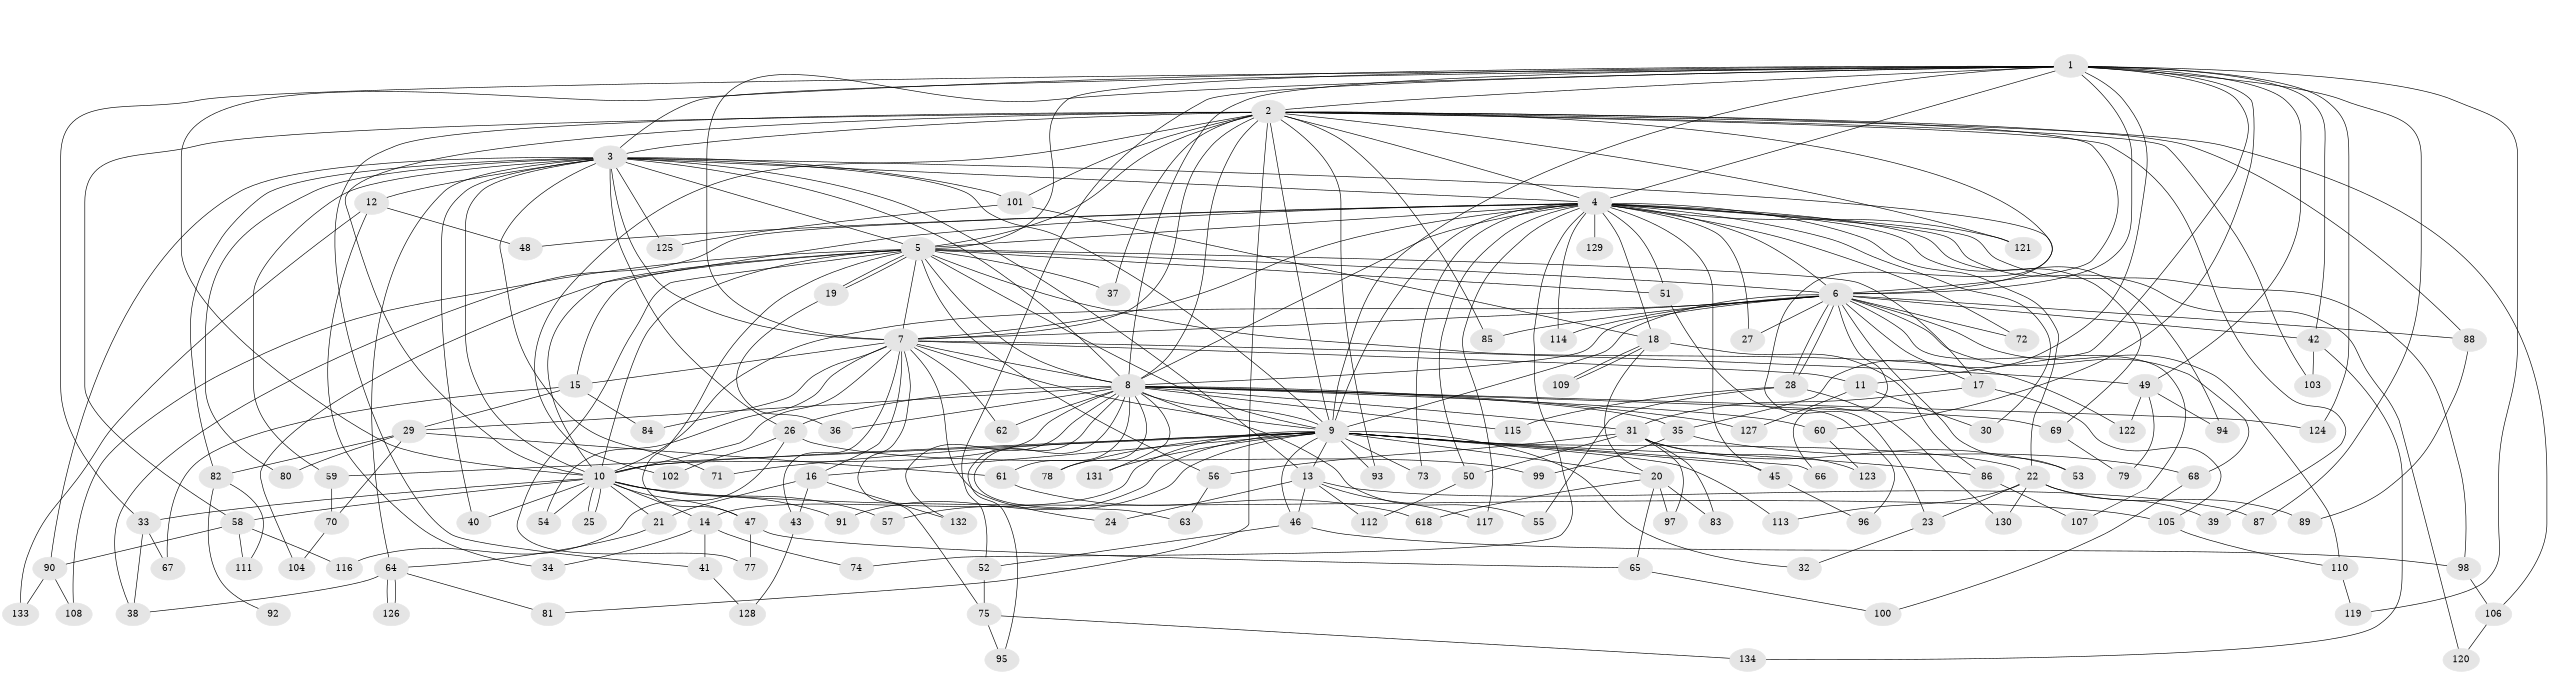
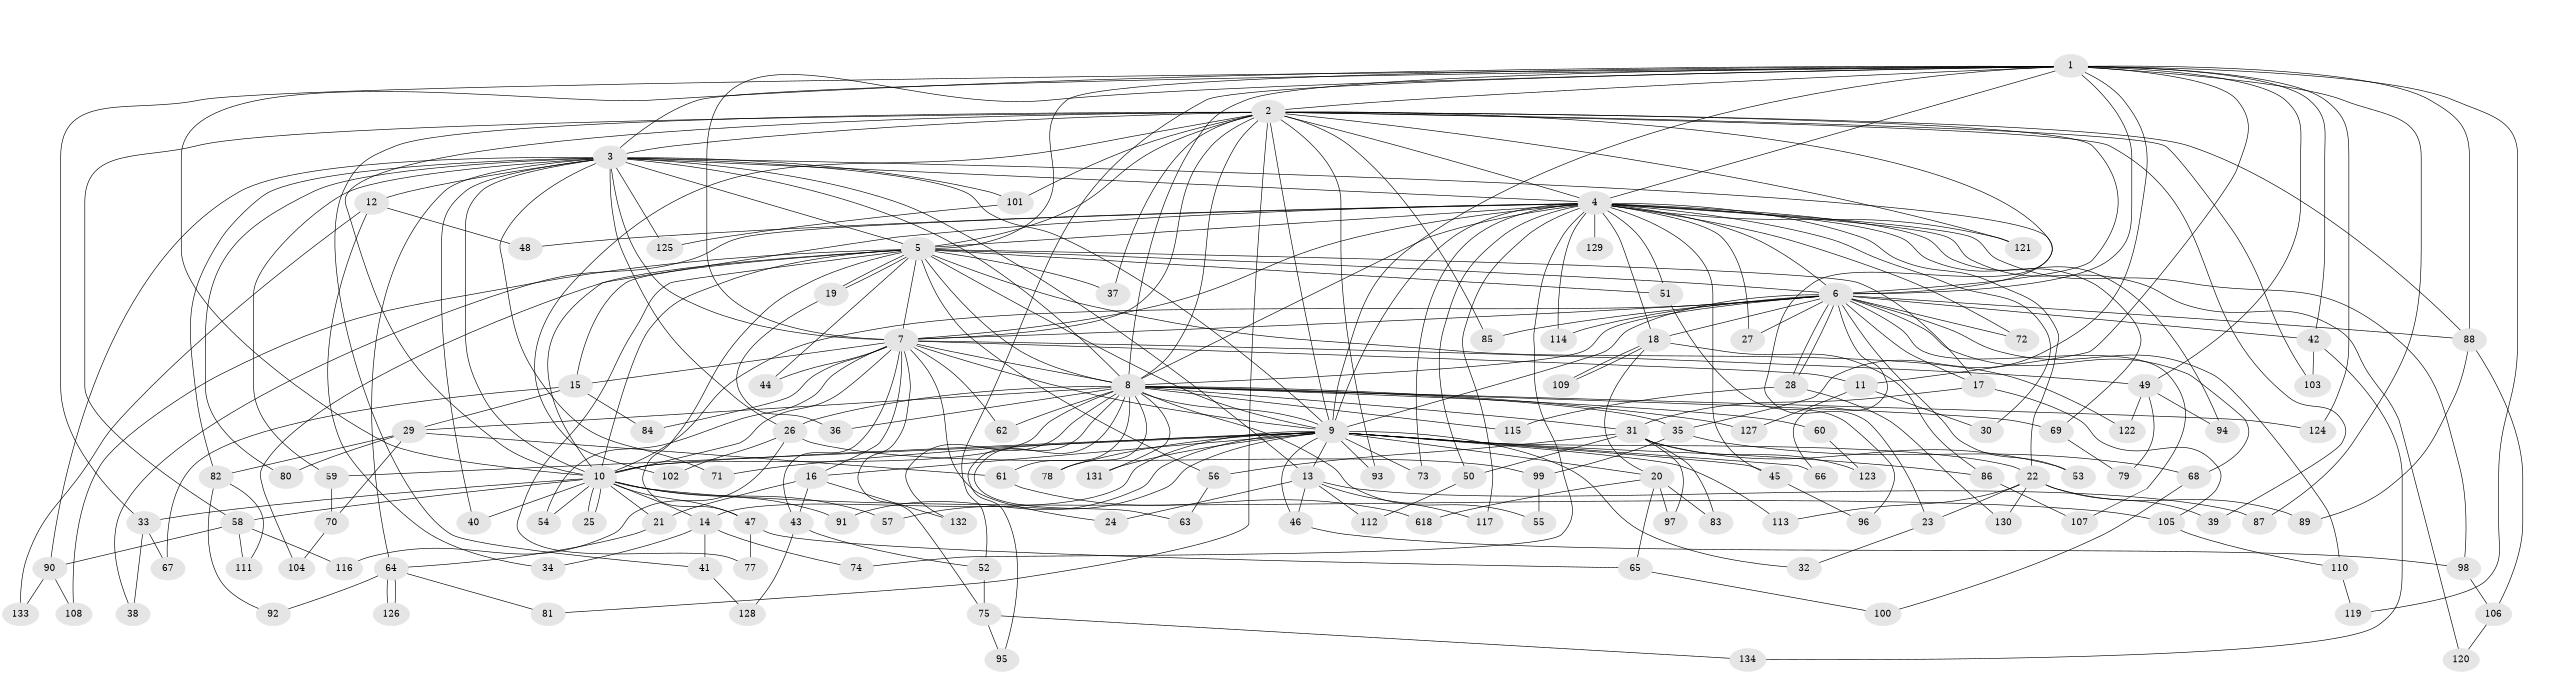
(2198, 142) -> (2523, 474)
(1395, 284) -> (1741, 318)
(2188, 298) -> (2411, 93)
none -> (766, 386)
(1616, 417) -> (1539, 506)
(1140, 546) -> (887, 552)
(265, 598) -> (334, 593)
